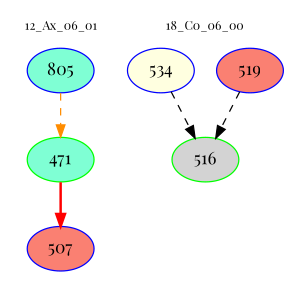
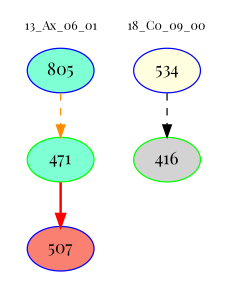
(61, 27) -> (61, 27)
(205, 27) -> (167, 27)
(250, 71) -> none
(205, 160) -> (167, 160)
